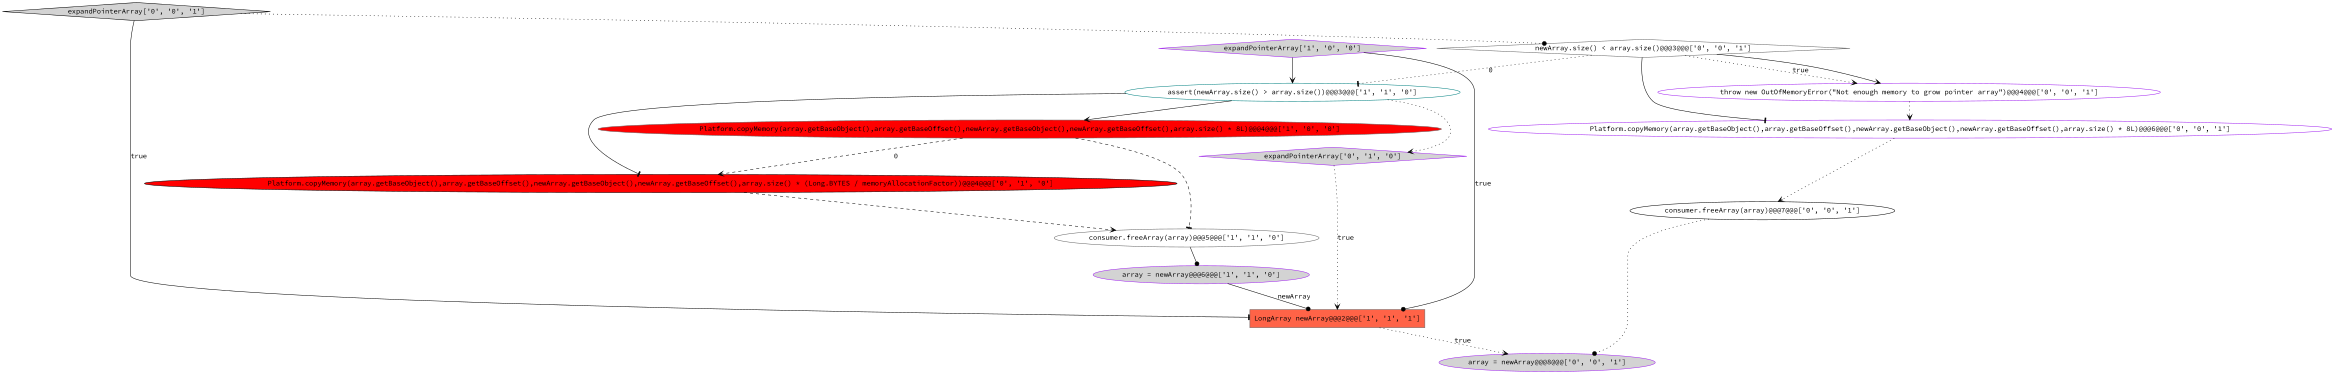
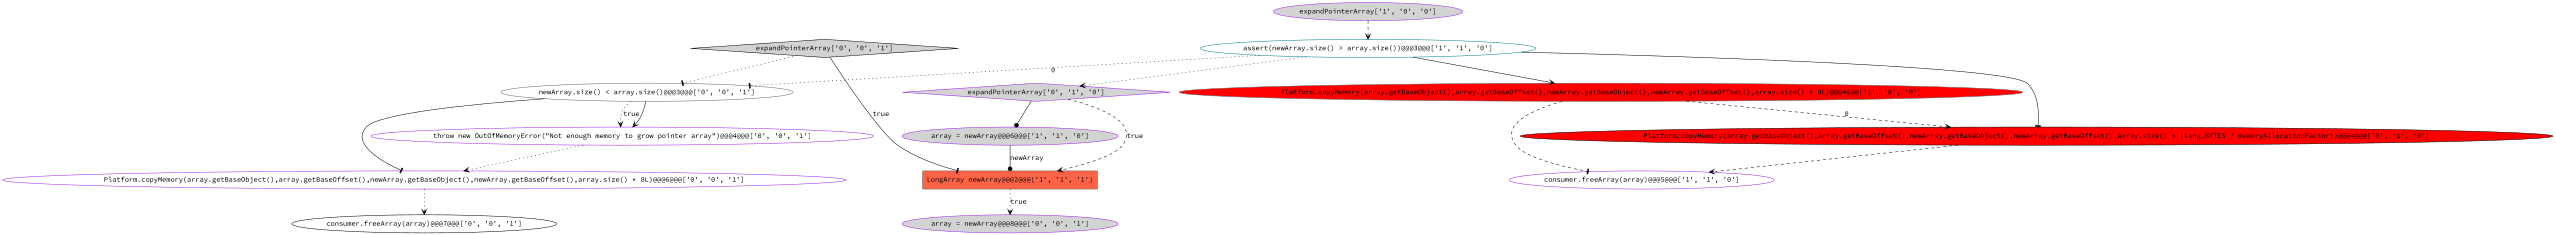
(892, 26) -> (741, 69)
(1292, 48) -> (1368, 12)
(1643, 48) -> (647, 92)
(1292, 68) -> (1368, 28)
(1476, 69) -> (1005, 70)
(1474, 162) -> none
(1337, 235) -> (1126, 137)
(1187, 238) -> (1642, 180)
(1193, 255) -> (1024, 112)
(1628, 266) -> none
